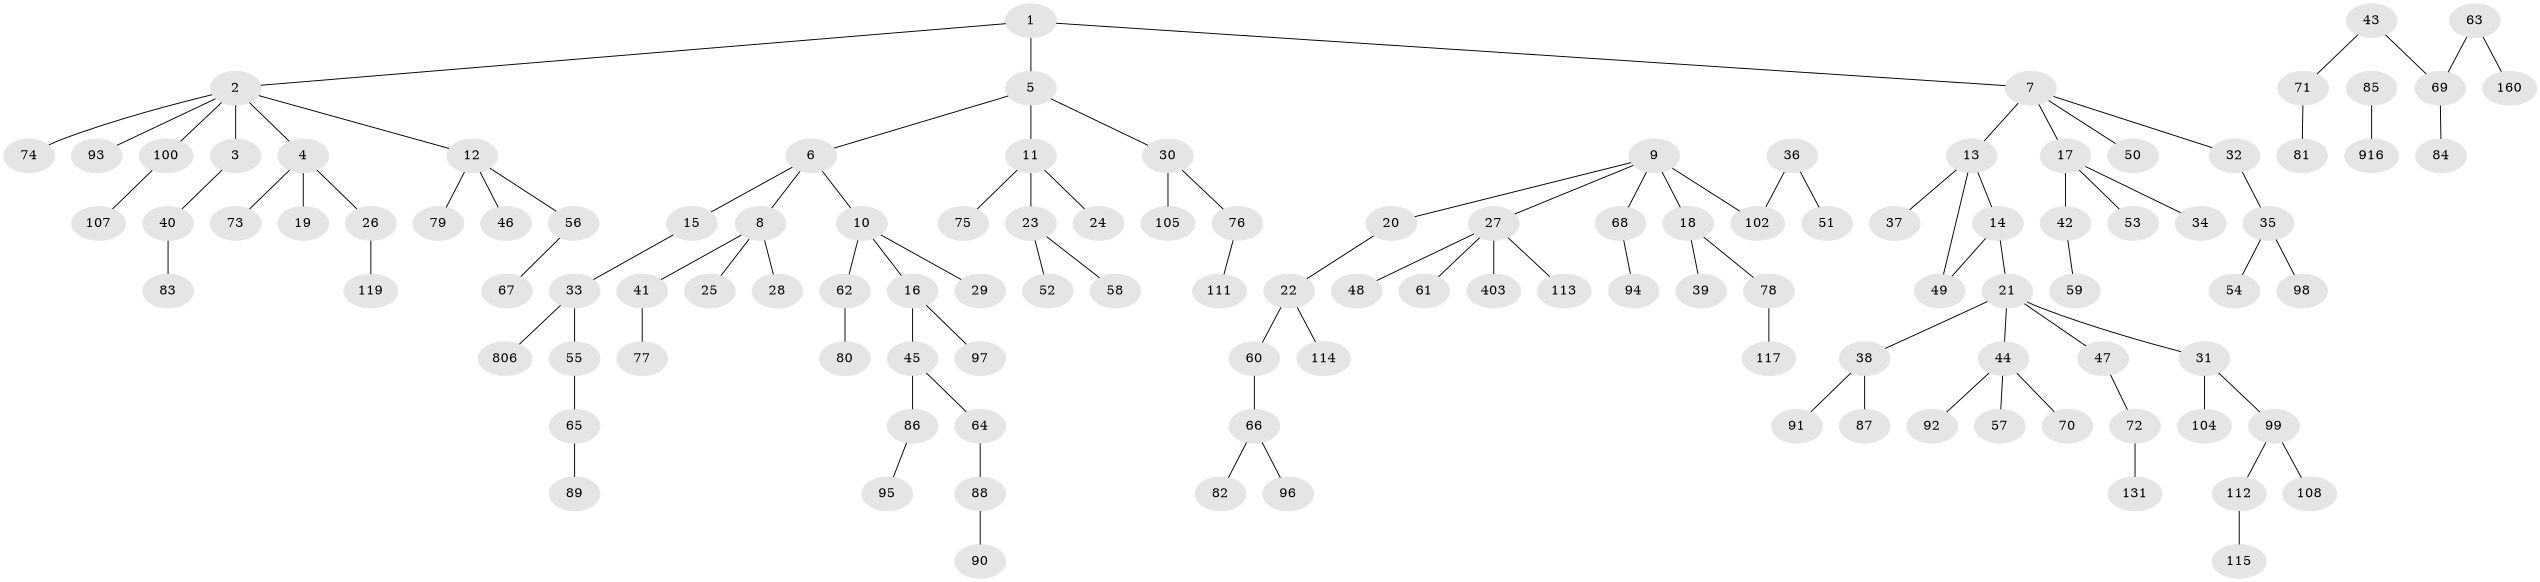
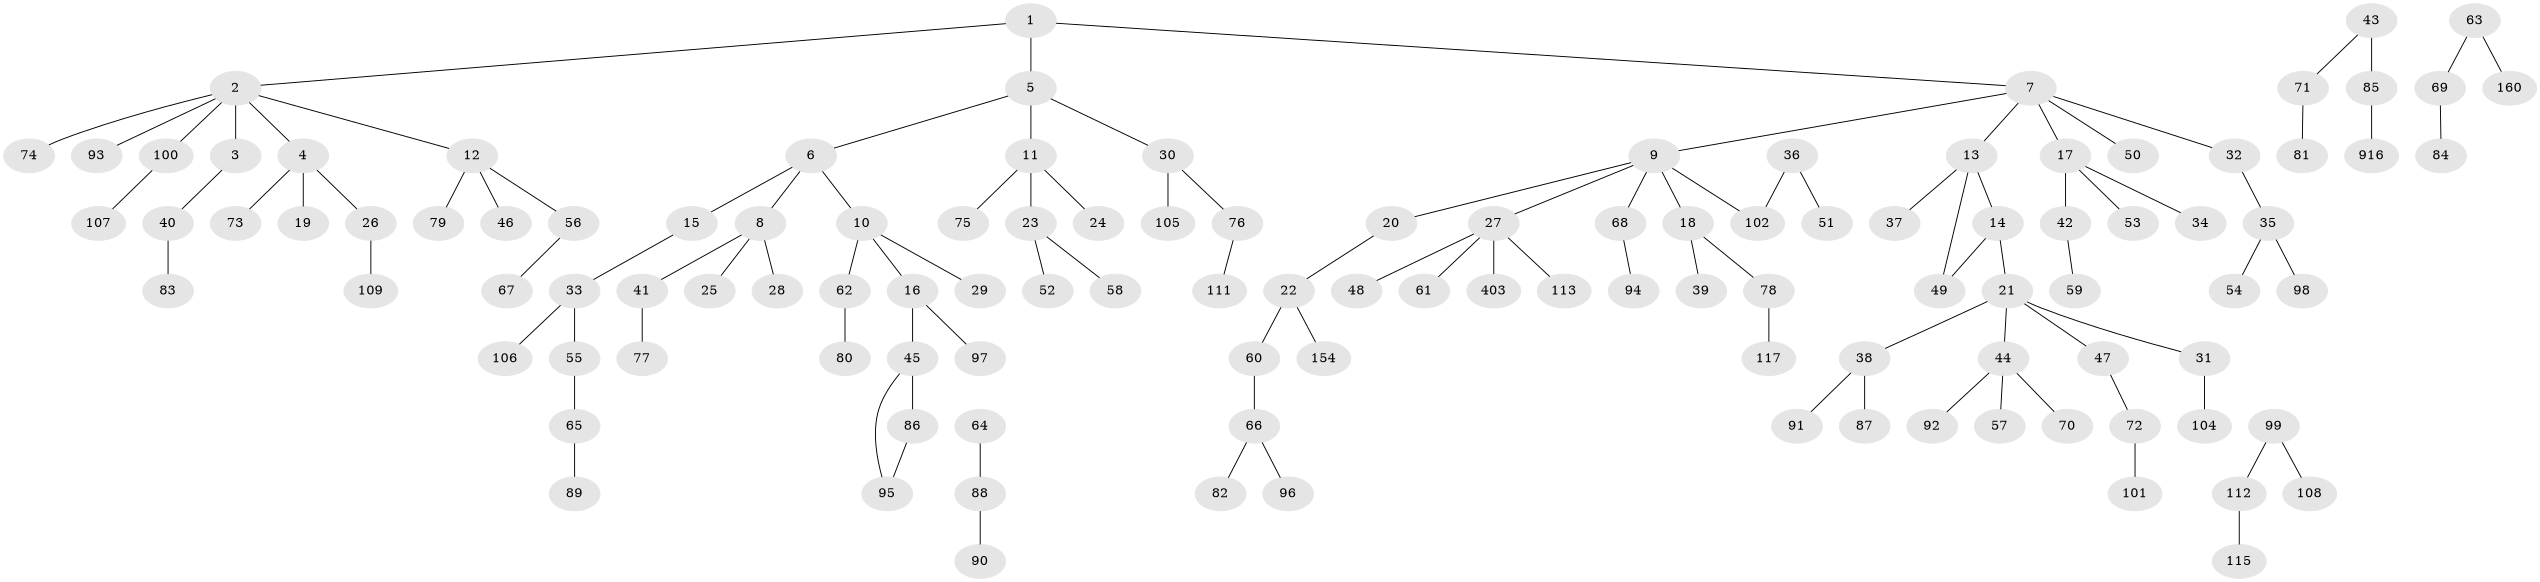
(2406, 54) -> (2372, 55)
none -> (1843, 122)
(371, 291) -> (371, 291)
(505, 359) -> (505, 359)
(1324, 359) -> (1324, 359)
(946, 392) -> (876, 423)
(2239, 392) -> none
(2135, 494) -> (2135, 494)
